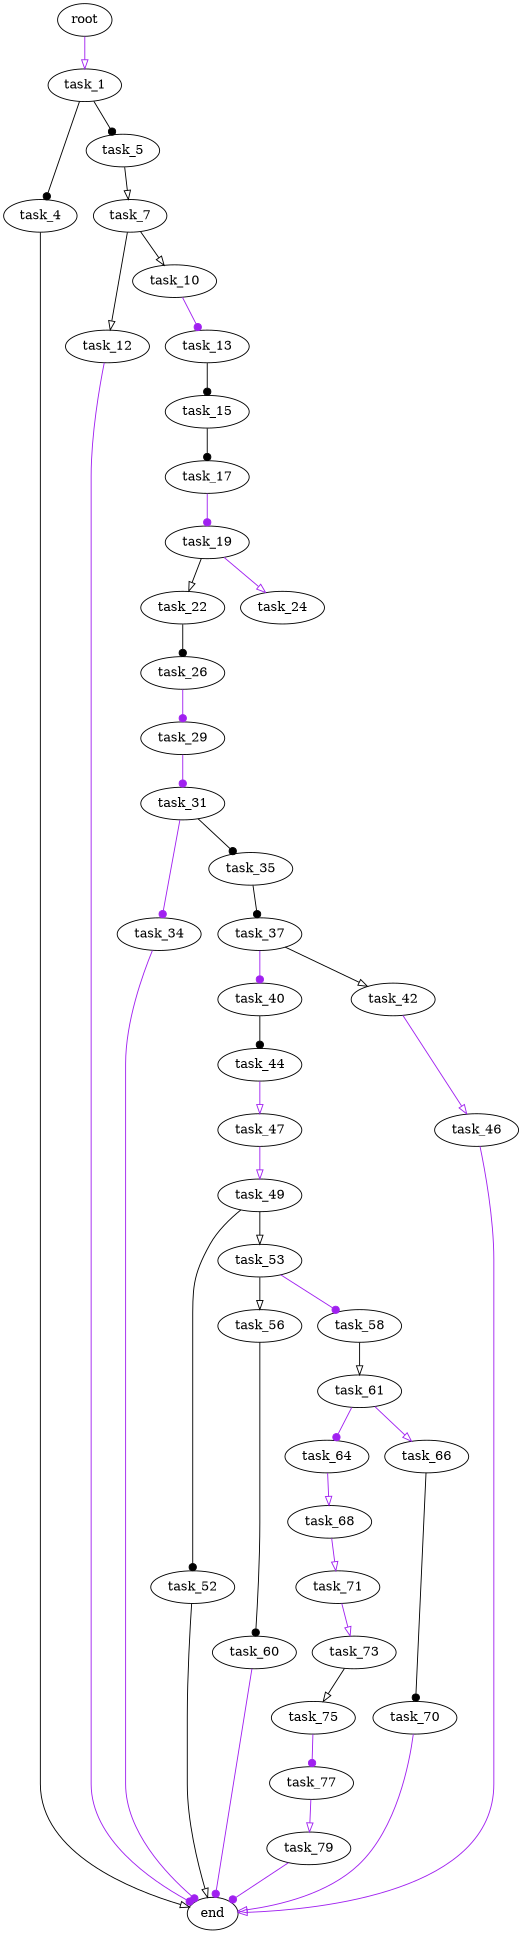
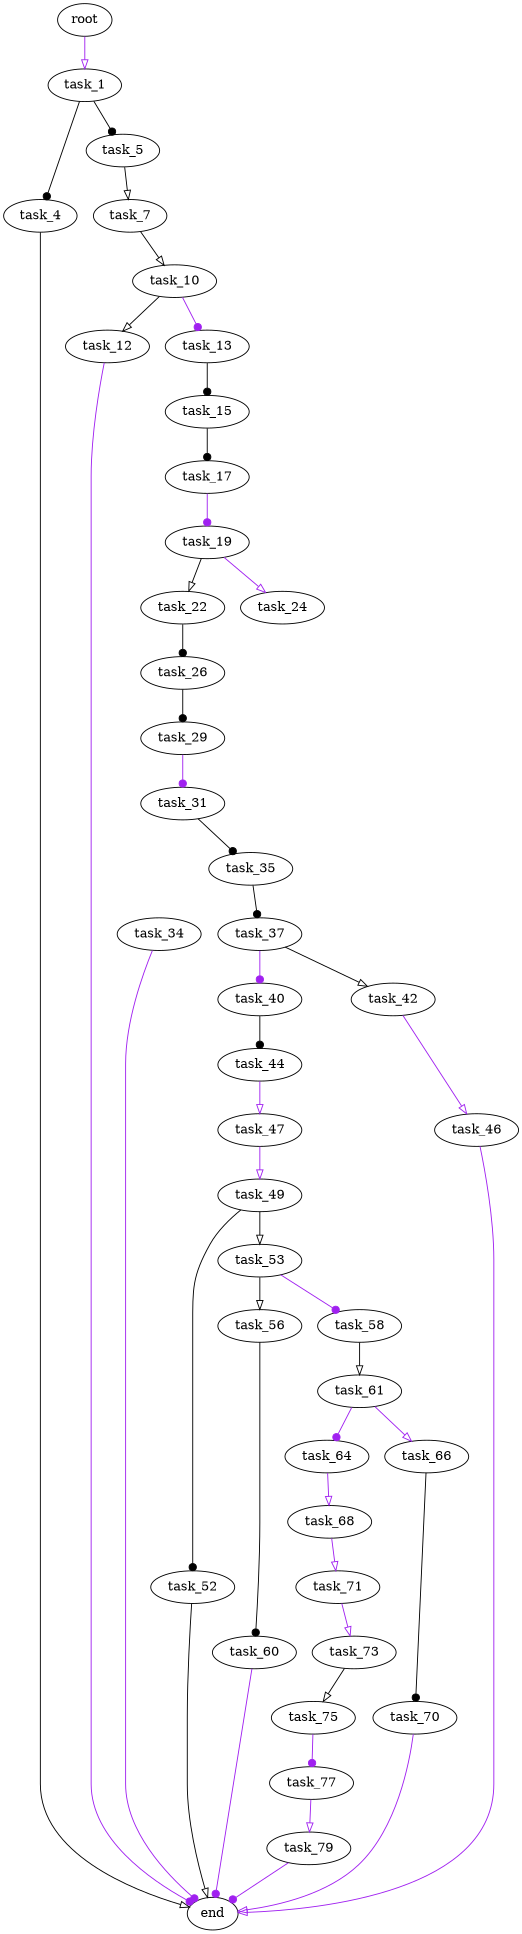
(120, 276) -> (144, 311)
(183, 702) -> (183, 702)
(172, 865) -> none
